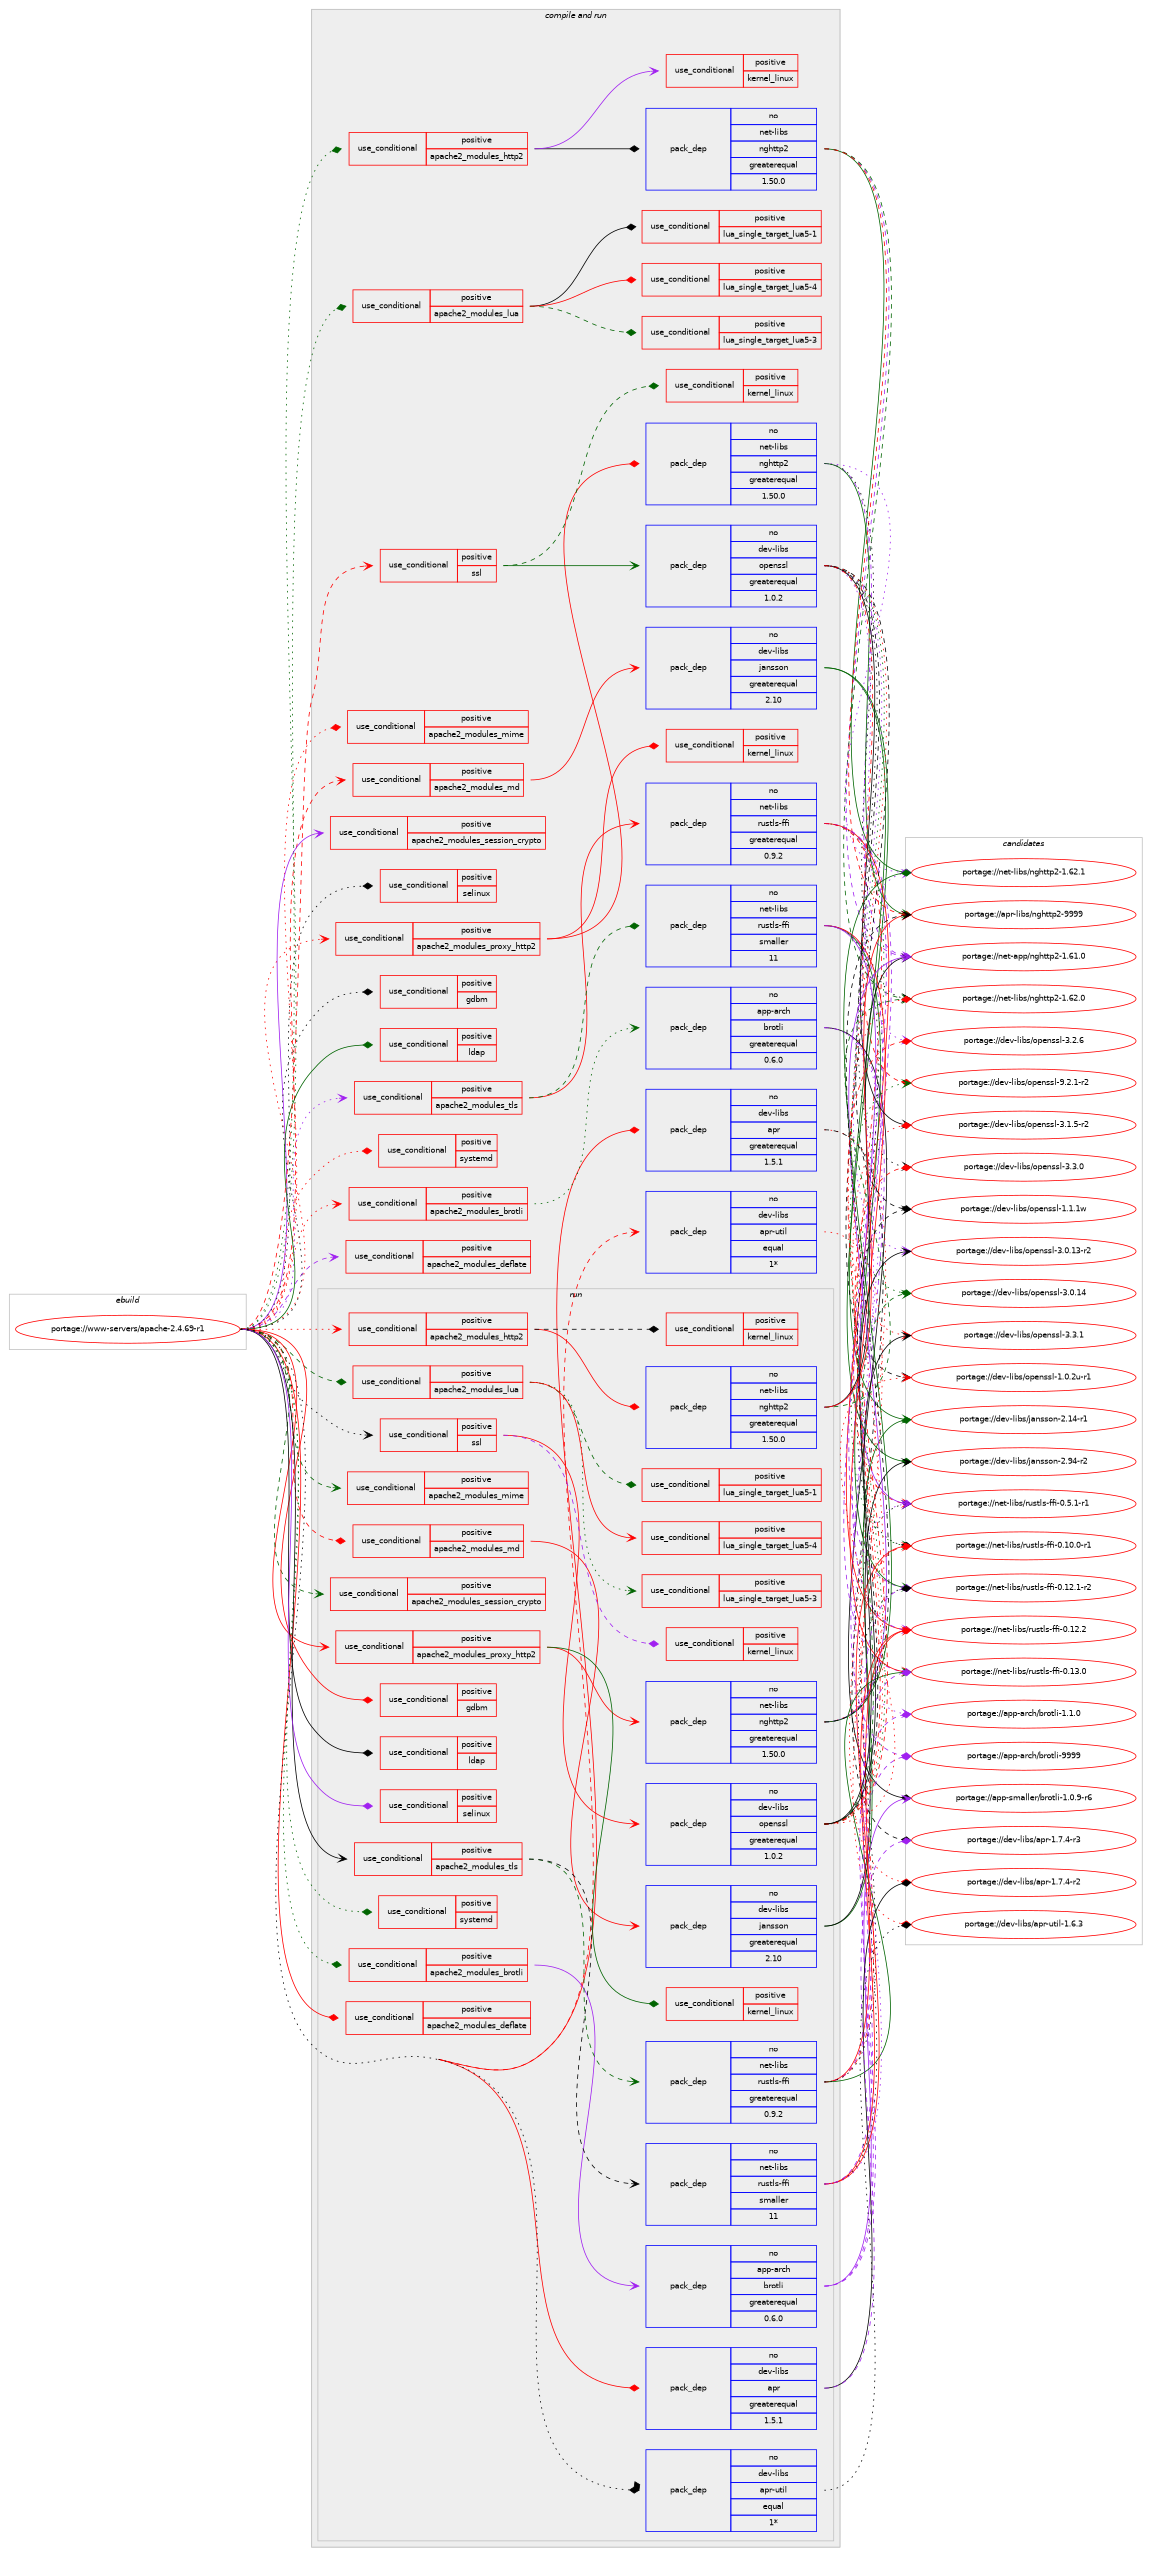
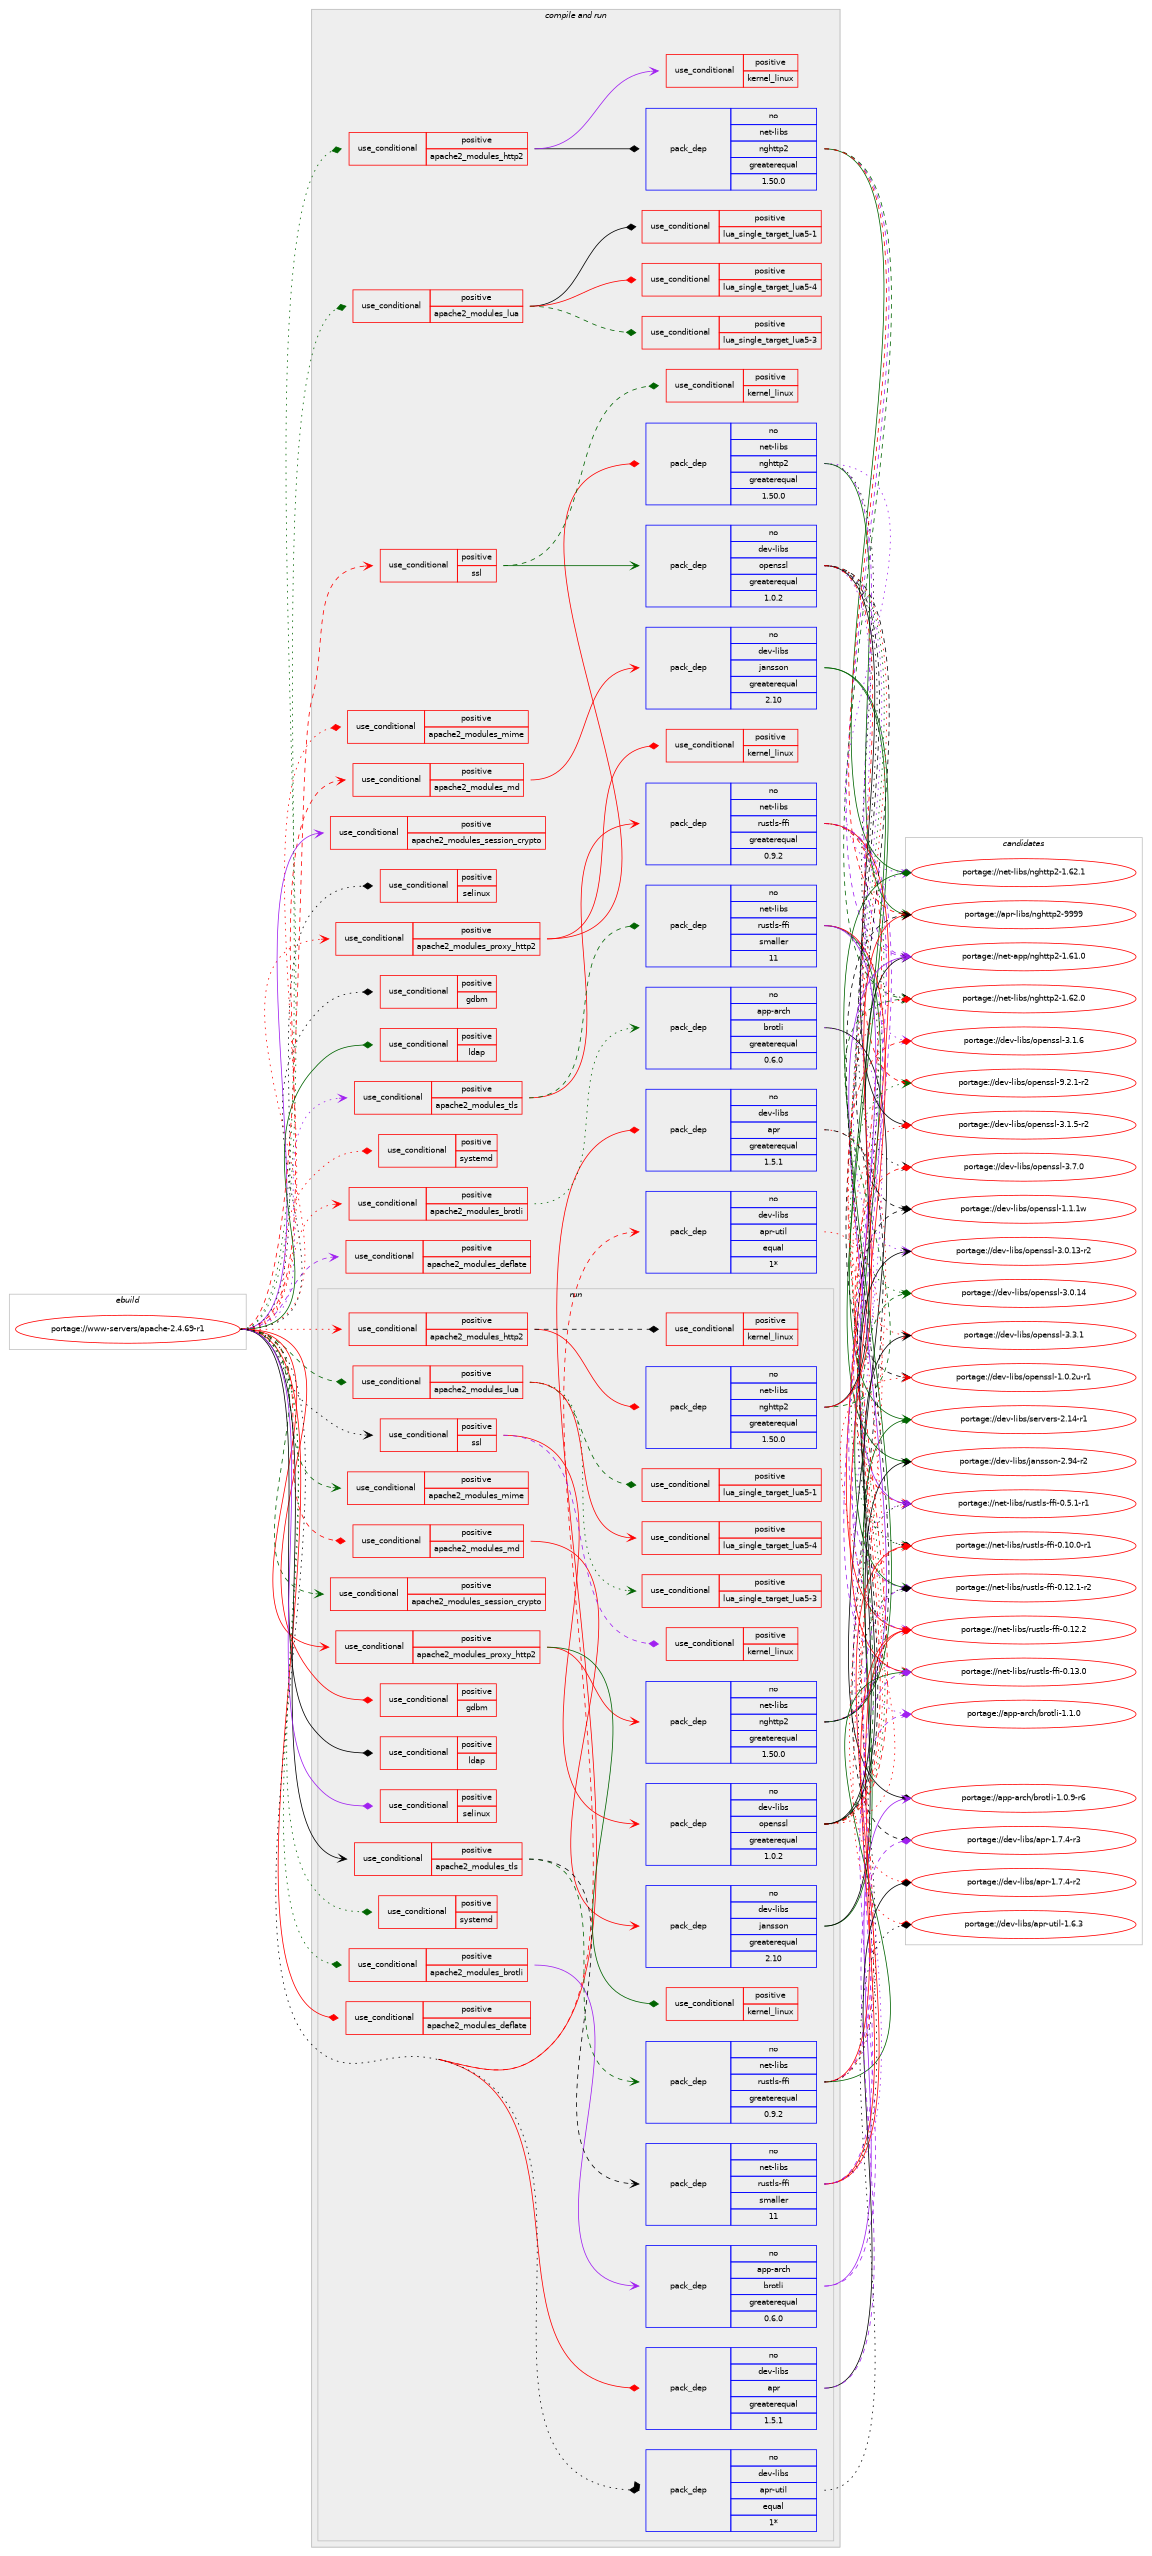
(1024, 1041) -> (1024, 1041)
(1024, 1167) -> (1024, 1167)
(1024, 1420) -> (1024, 1420)
(1024, 1756) -> none
(1024, 1798) -> (1024, 1798)
